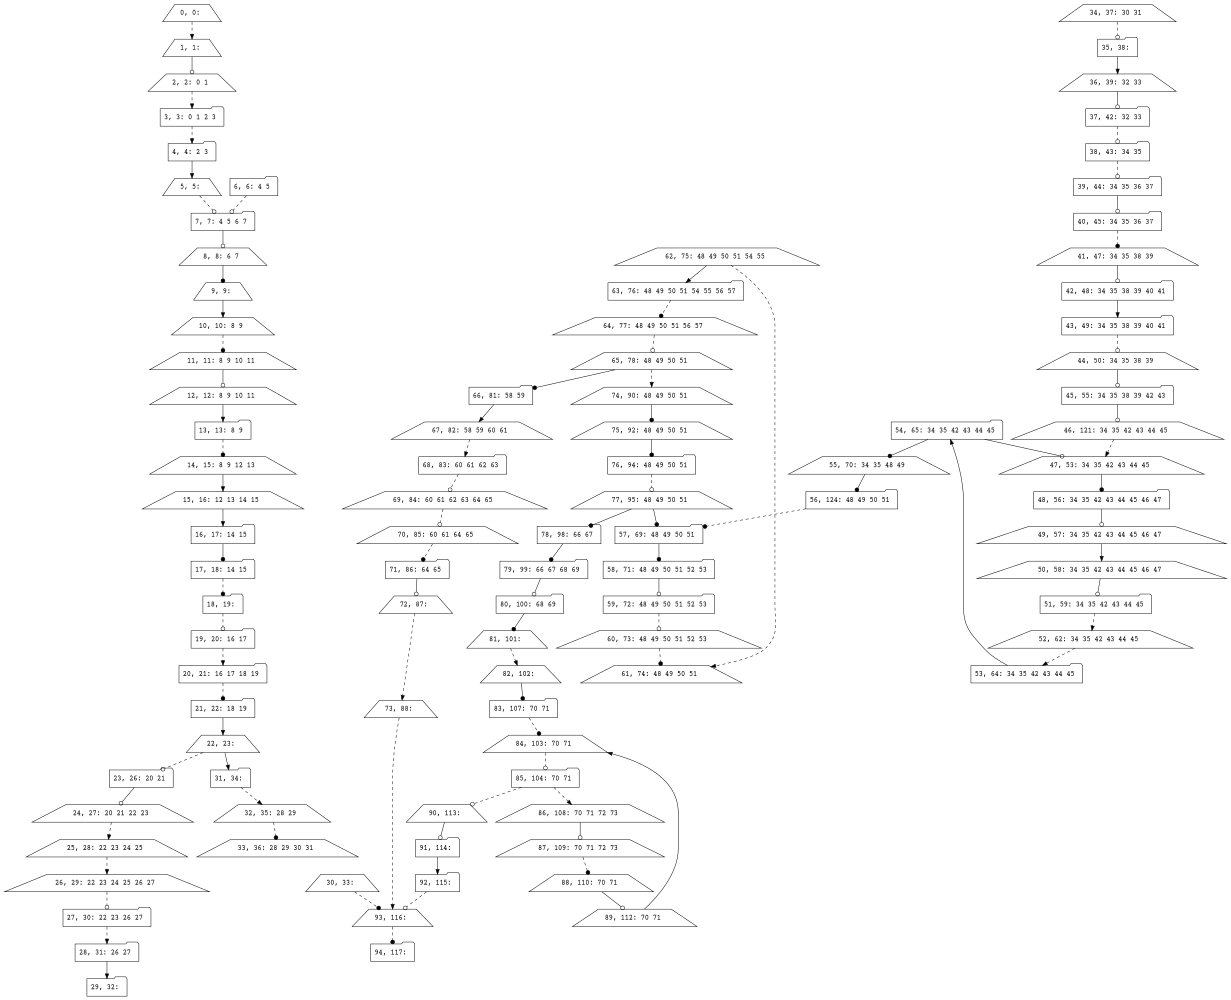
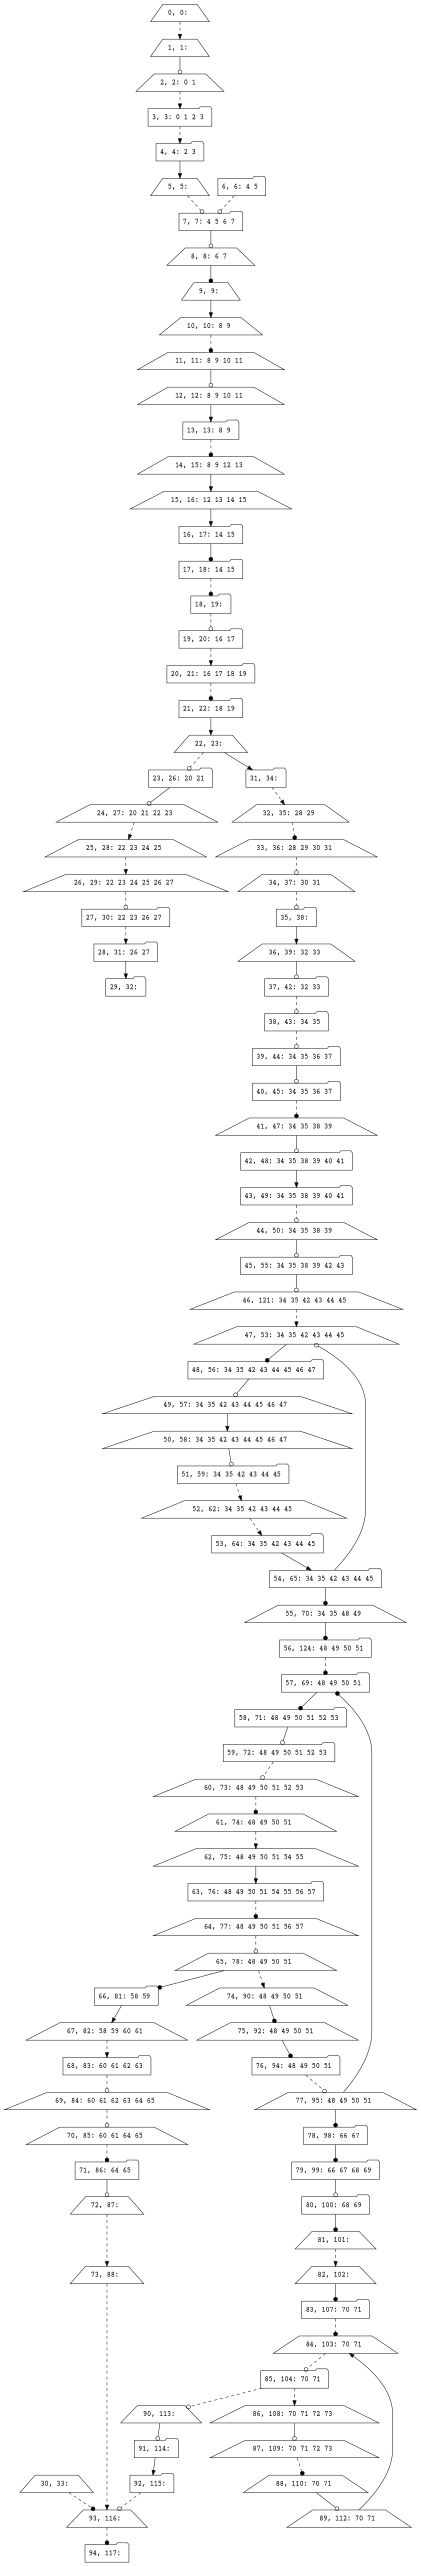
(775, 476) -> (256, 1838)
none -> (296, 864)
